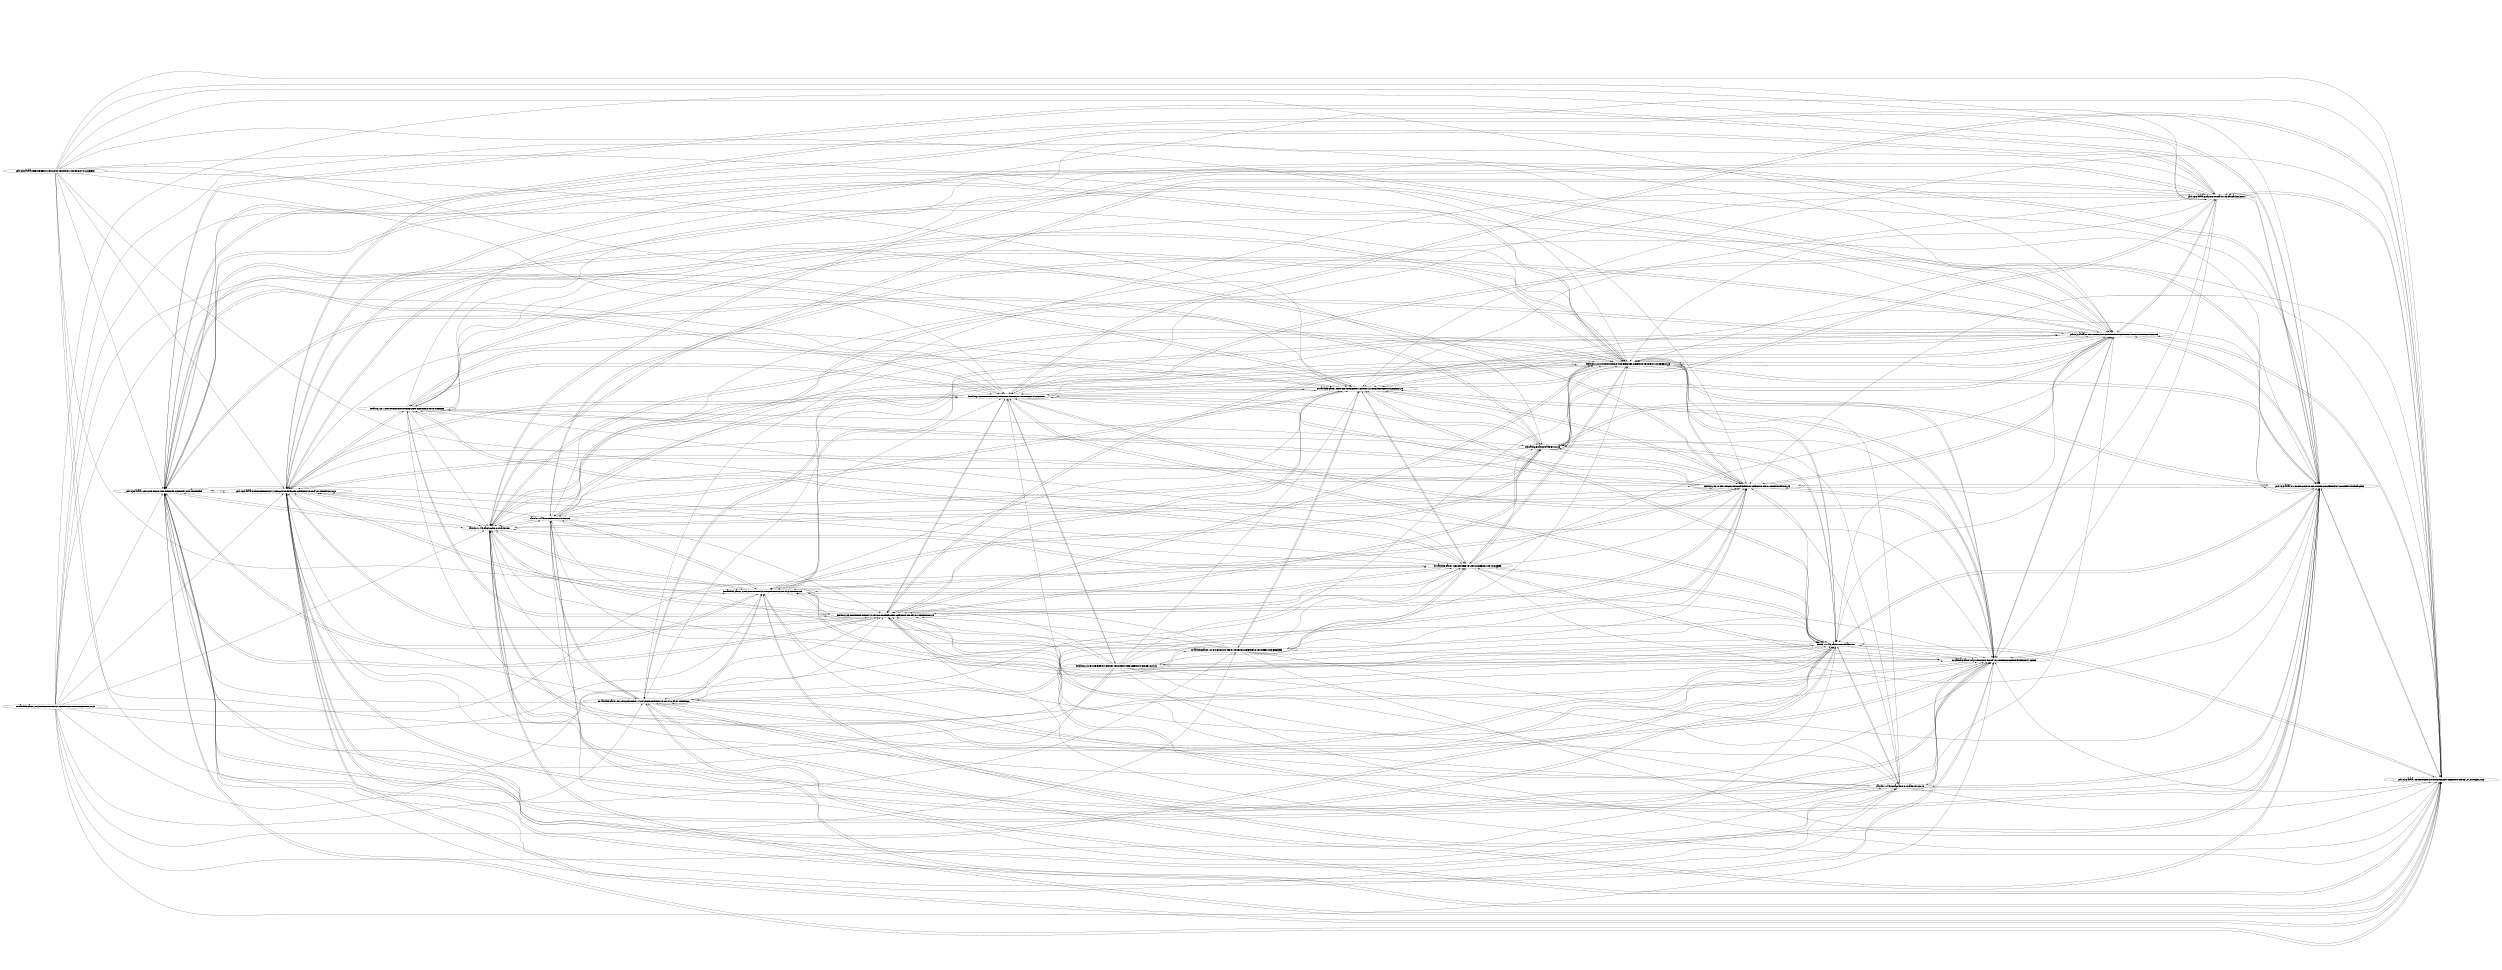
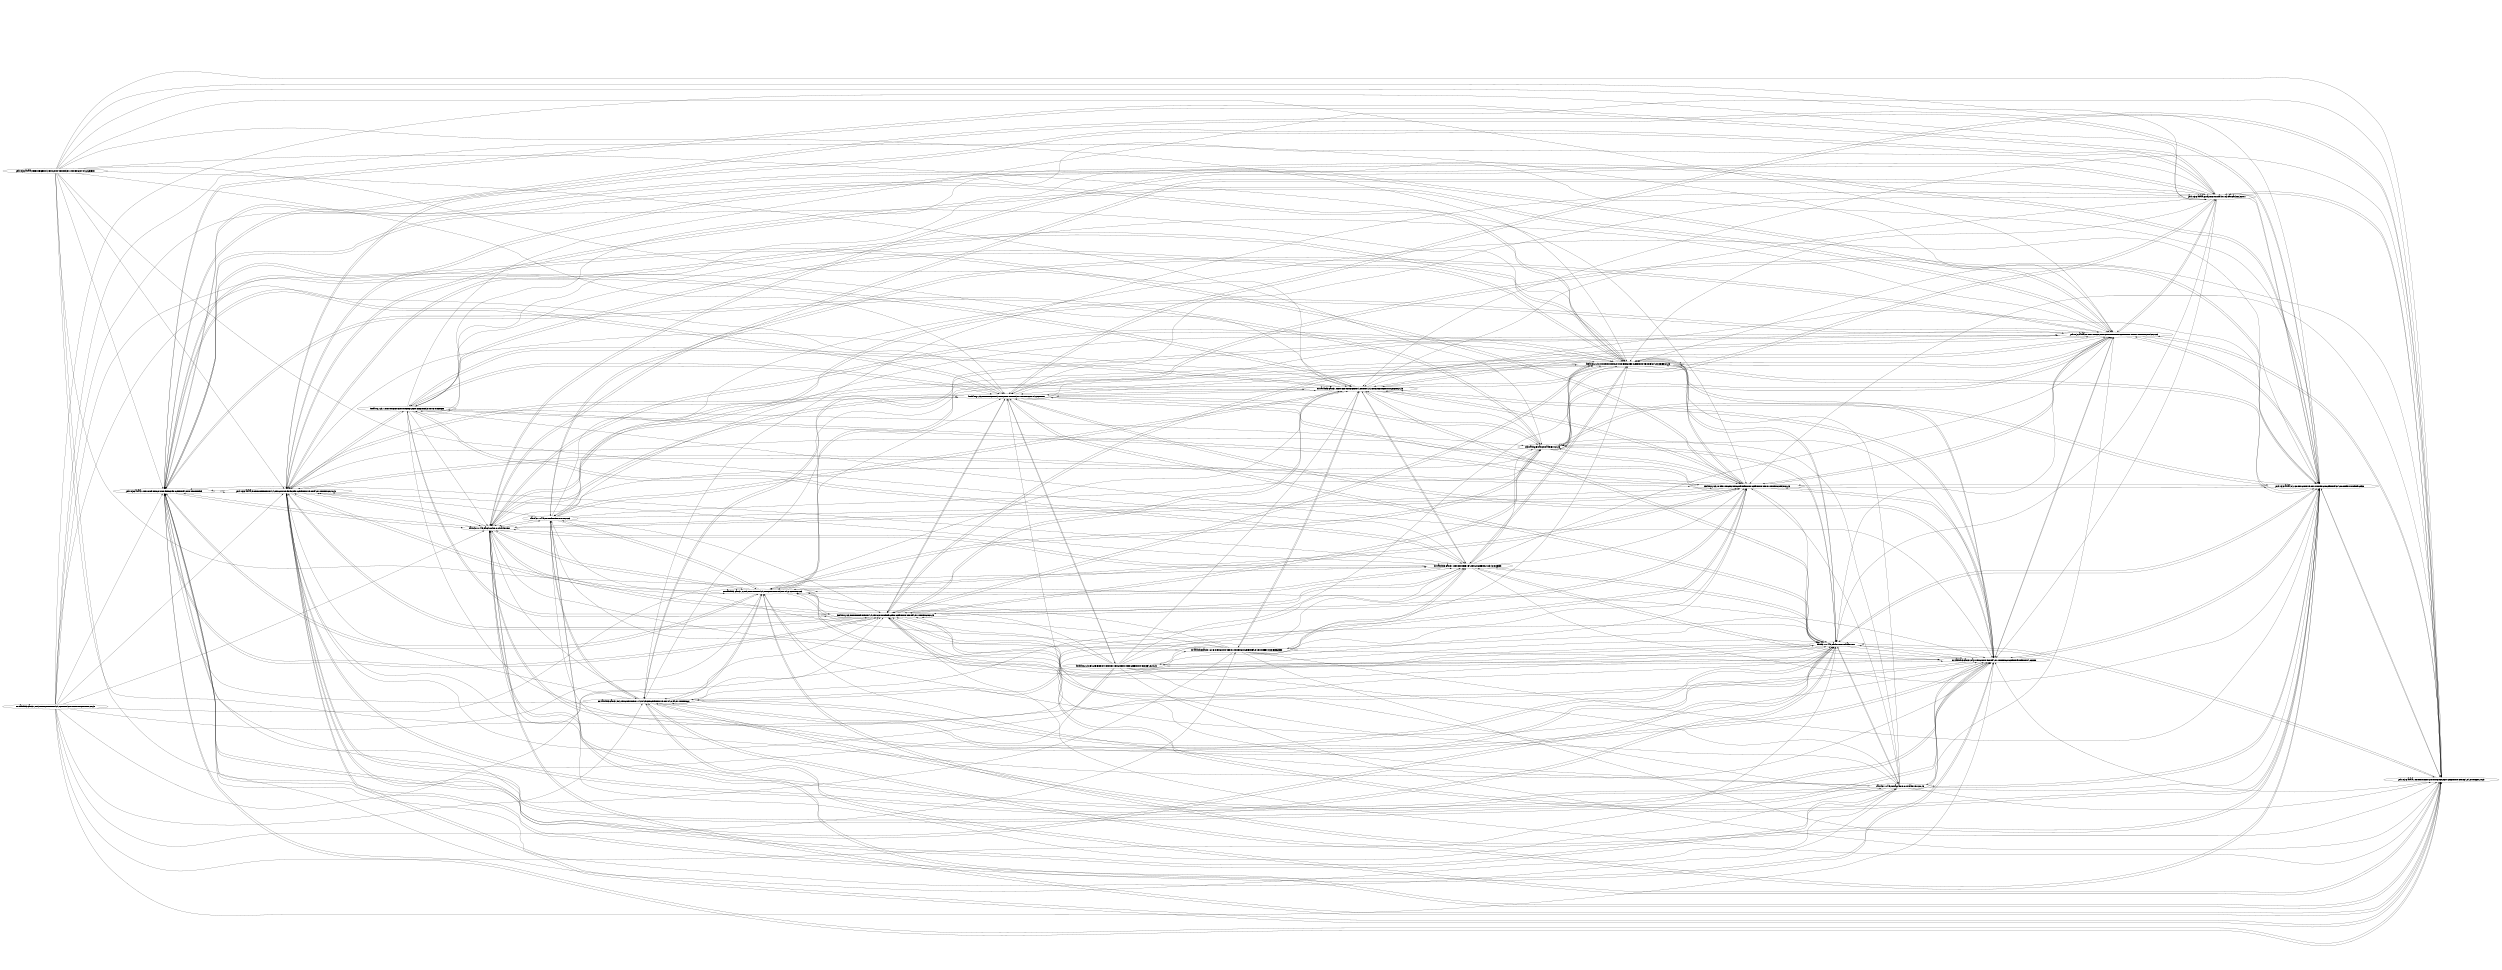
(1055, 494) -> none
